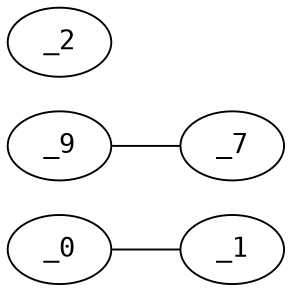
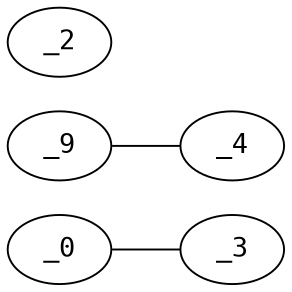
(232, 146) -> (232, 146)
(232, 250) -> (232, 250)
